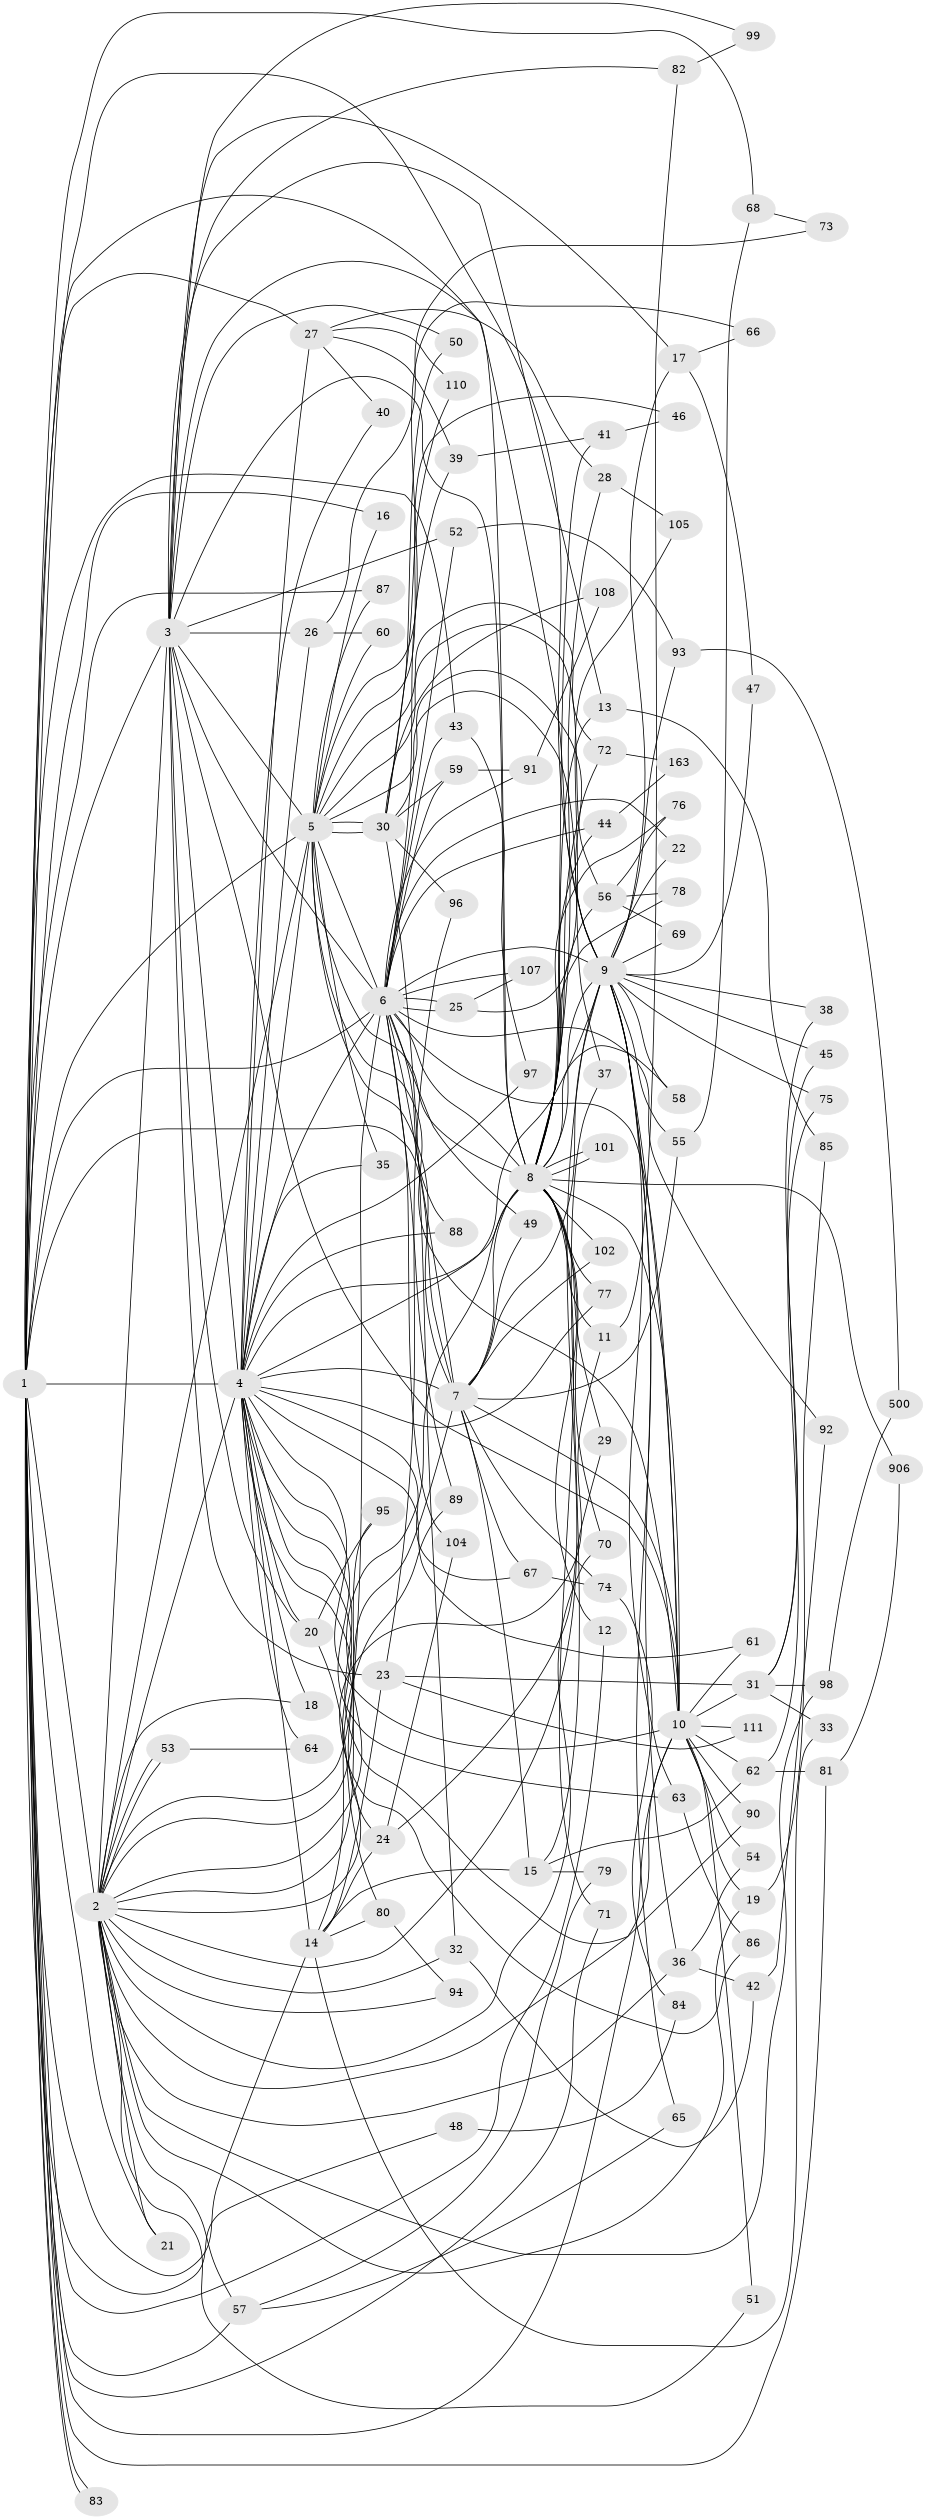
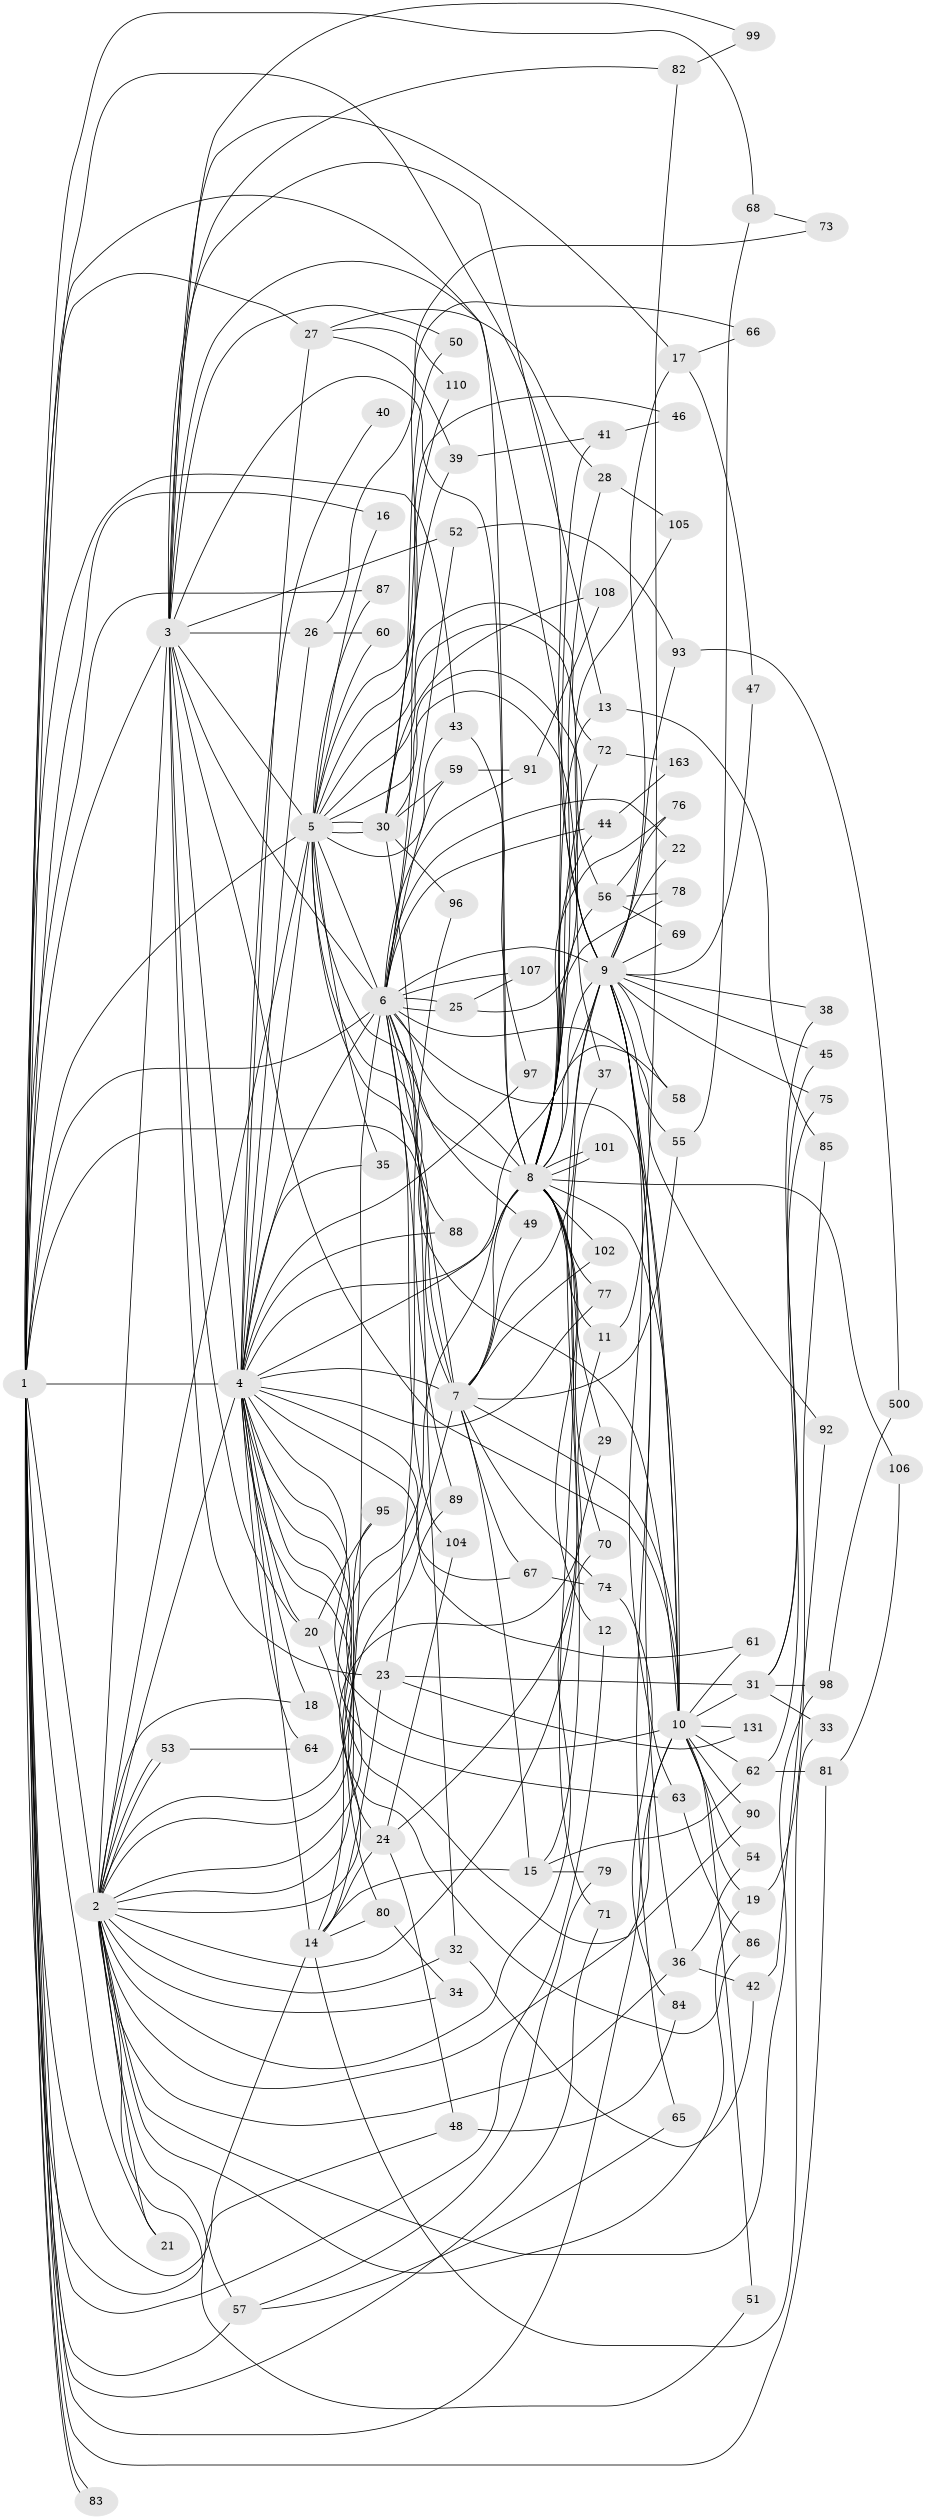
(348, 374) -> none
(408, 860) -> (400, 852)
(900, 1469) -> (900, 1469)
(754, 1728) -> (754, 1728)
none -> (426, 1982)
(456, 1993) -> (456, 1993)
